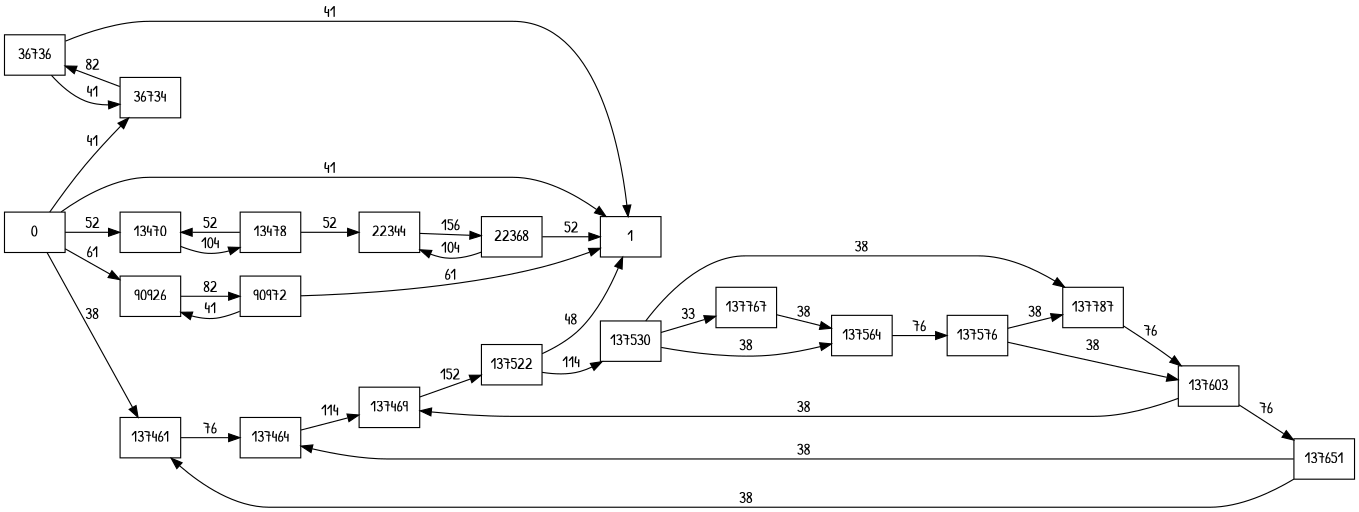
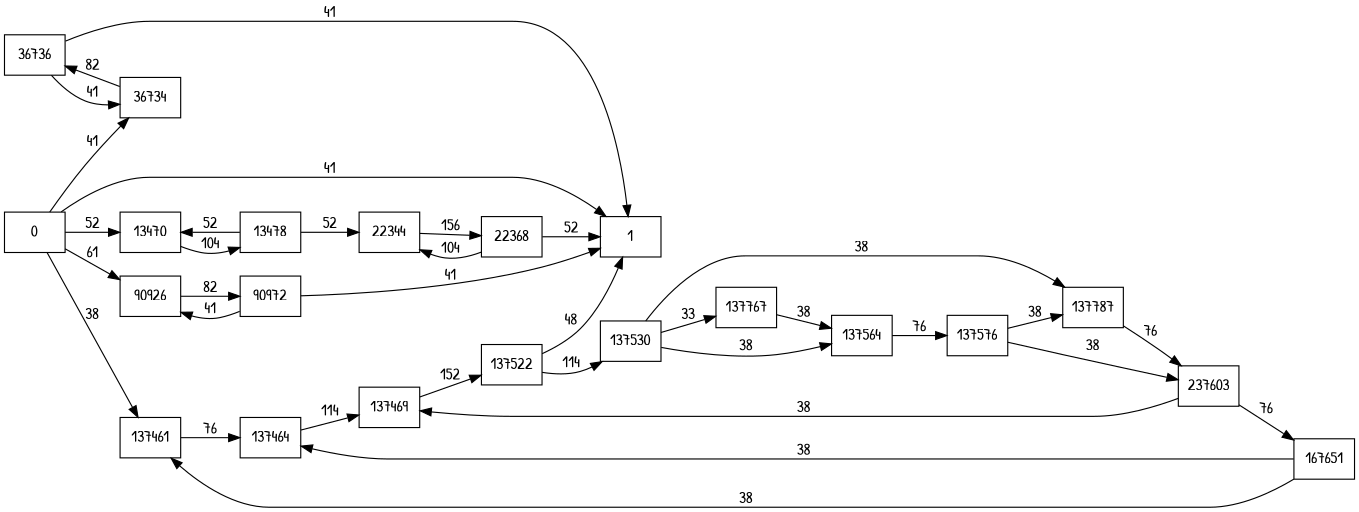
(451, 276) -> (451, 276)
(1209, 386) -> (1209, 386)
(1324, 459) -> (1324, 459)
